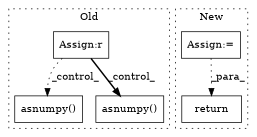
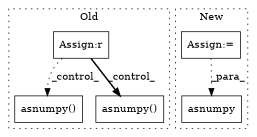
(212, 109) -> (212, 109)
